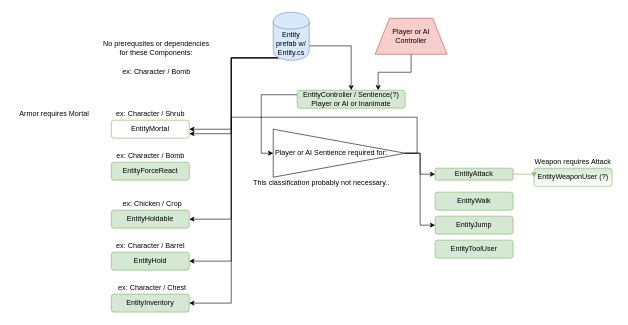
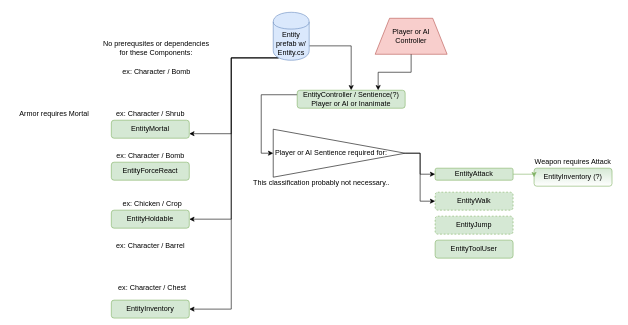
(417, 117) -> (429, 201)
(150, 129) -> (150, 129)
(573, 177) -> (573, 177)
(474, 201) -> (474, 201)
(429, 225) -> none
(474, 225) -> (474, 225)
(150, 261) -> none
(194, 261) -> none
(150, 303) -> (150, 309)
